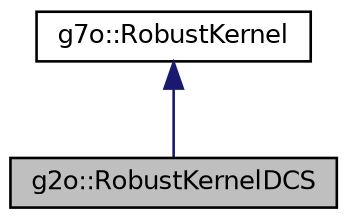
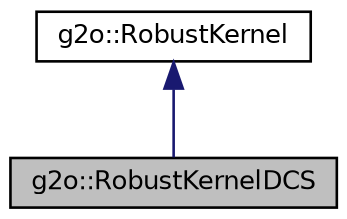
(174, 37) -> (174, 37)
